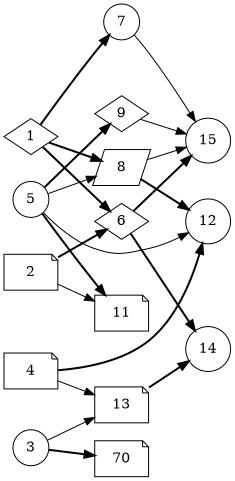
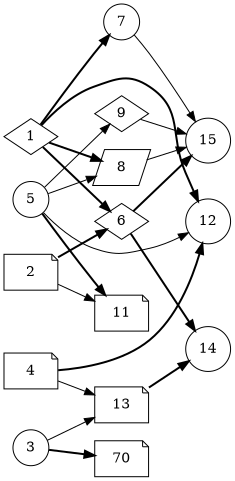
(74, 159) -> (74, 159)
(162, 193) -> (146, 85)
